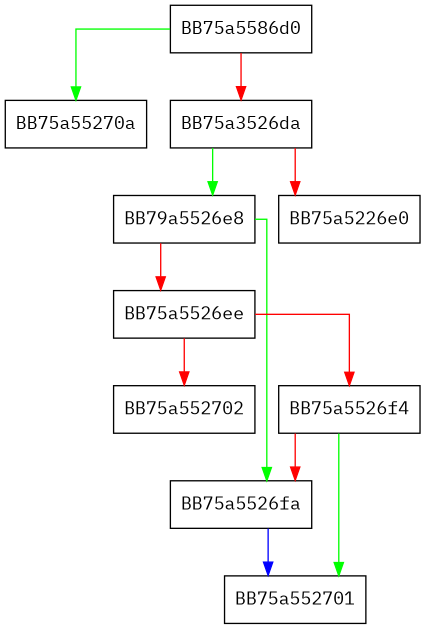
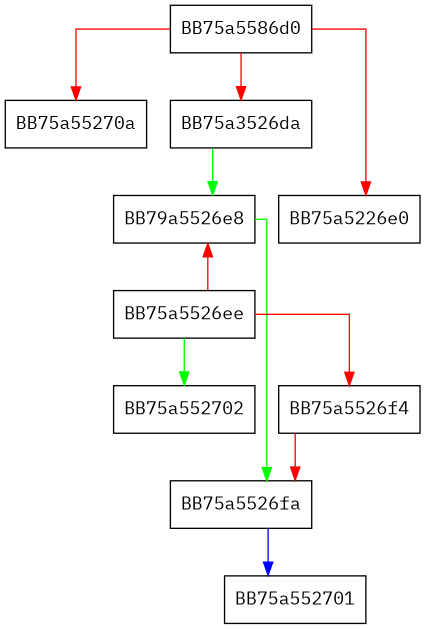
(94, 29) -> (94, 29)
(295, 165) -> (366, 78)
(161, 260) -> (208, 274)
(184, 355) -> (184, 355)
(339, 498) -> none
